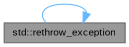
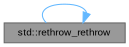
(65, 33) -> (65, 33)
